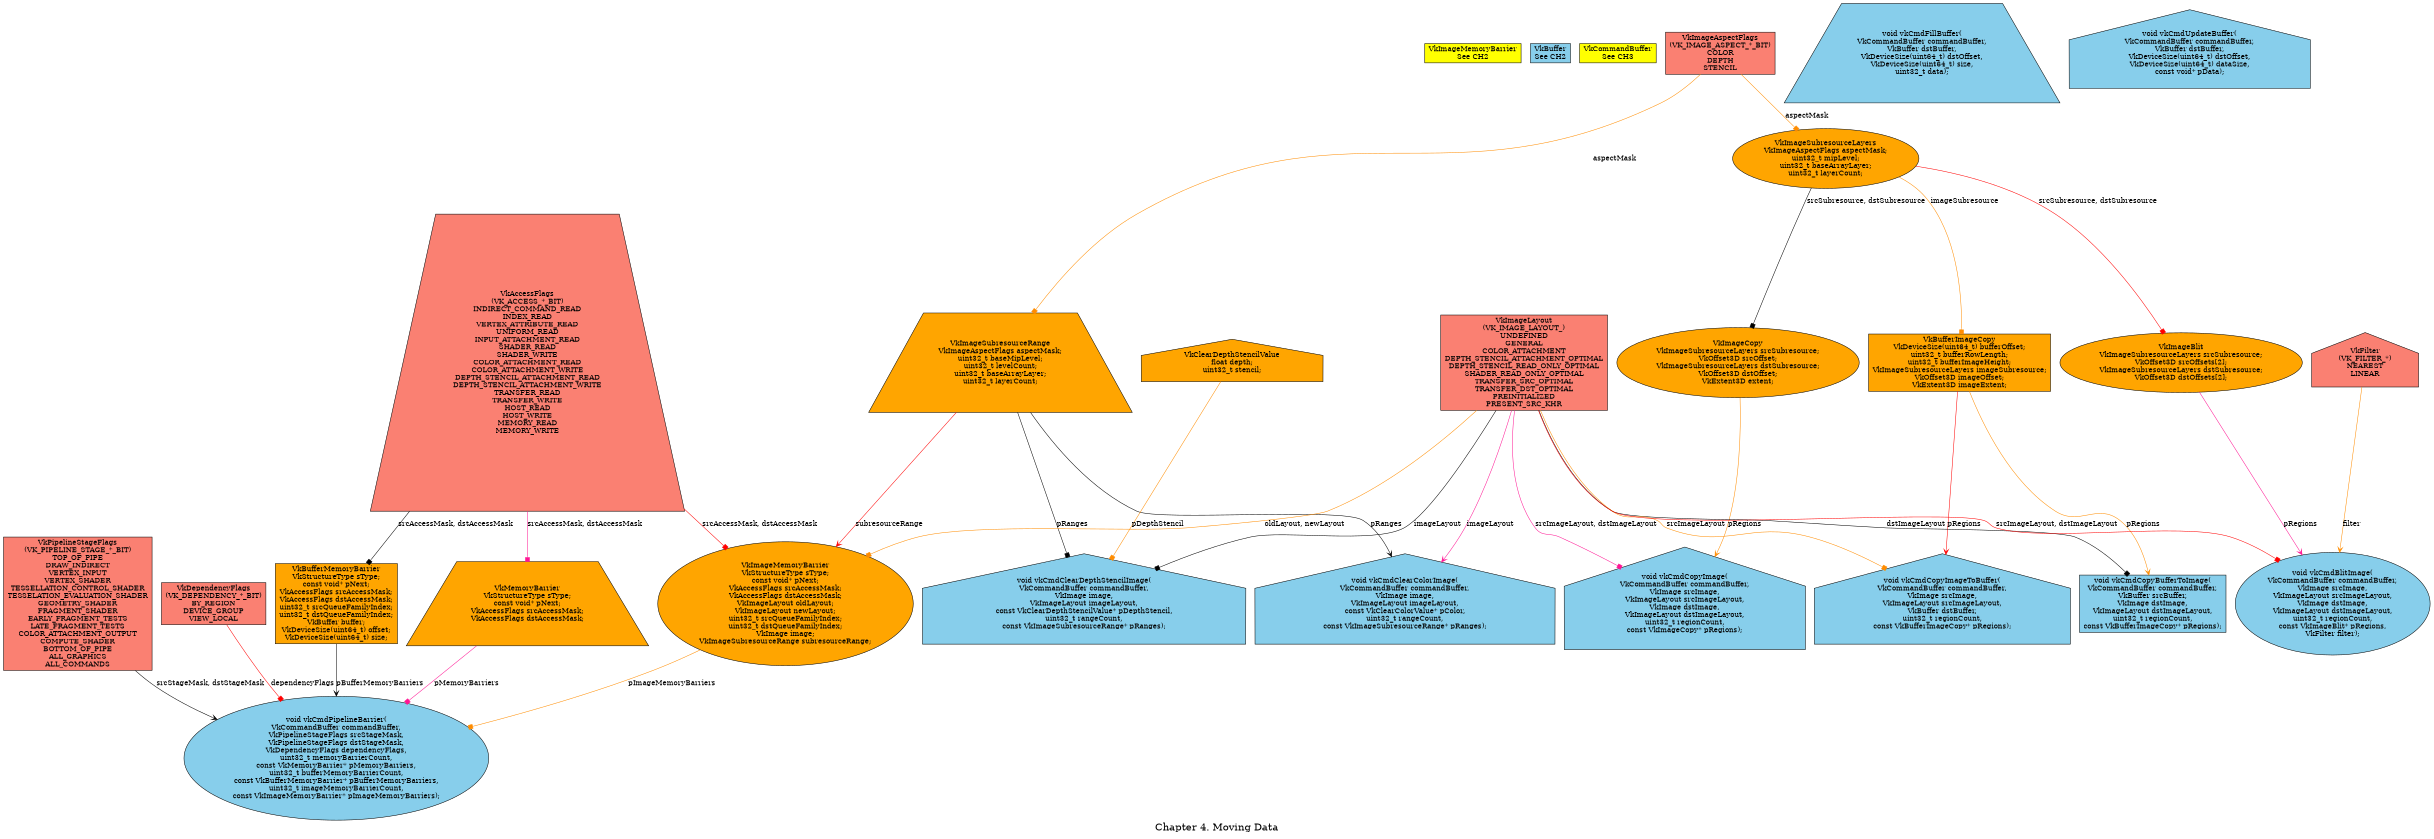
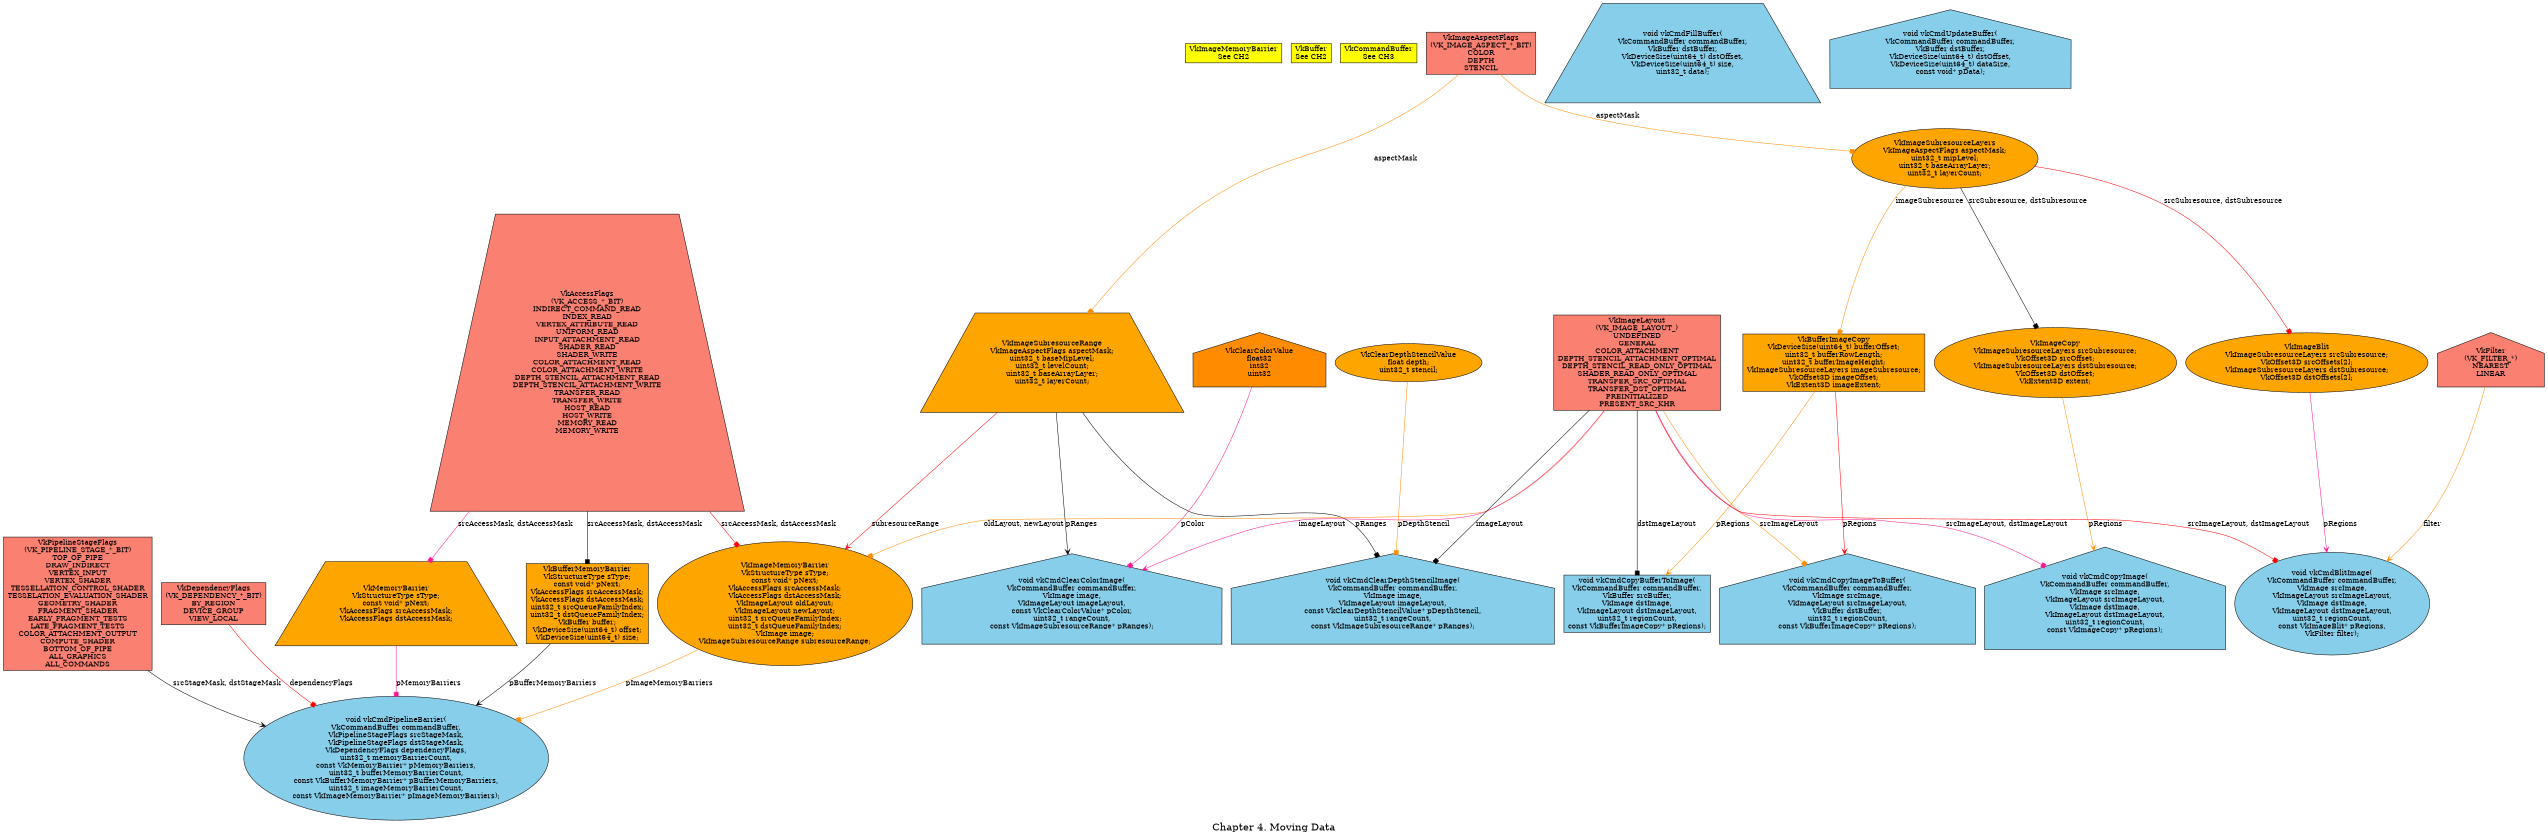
(1550, 53) -> (1311, 53)
(1232, 363) -> (1409, 363)
none -> (1260, 363)
